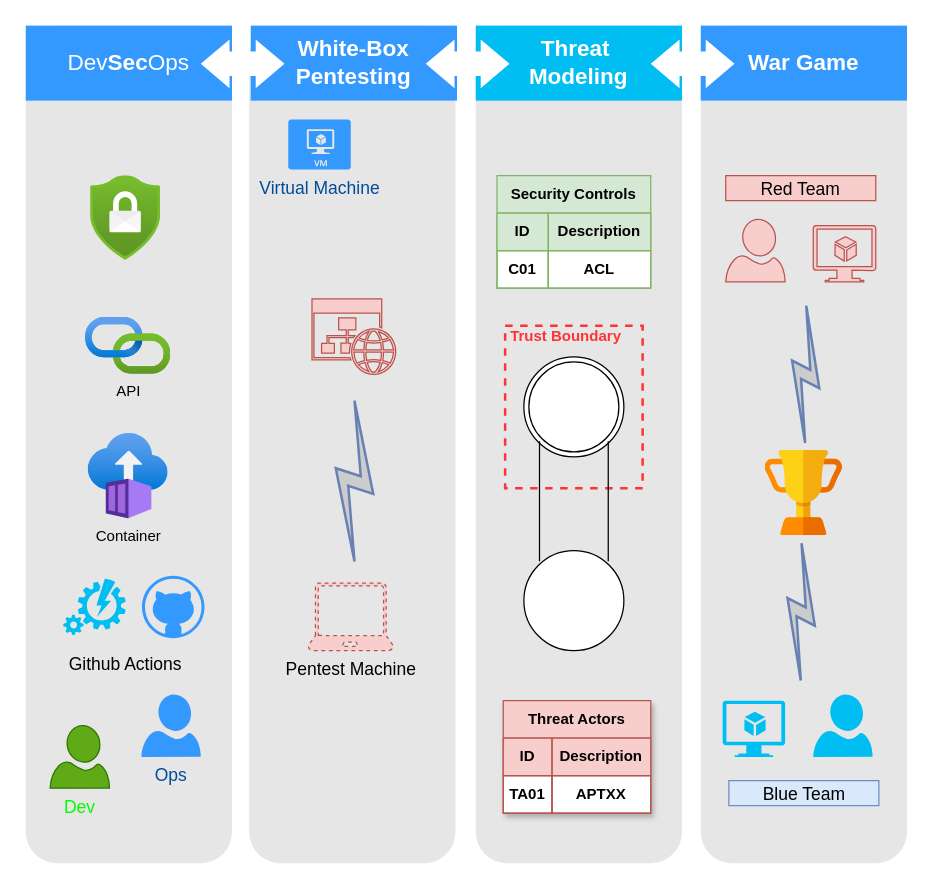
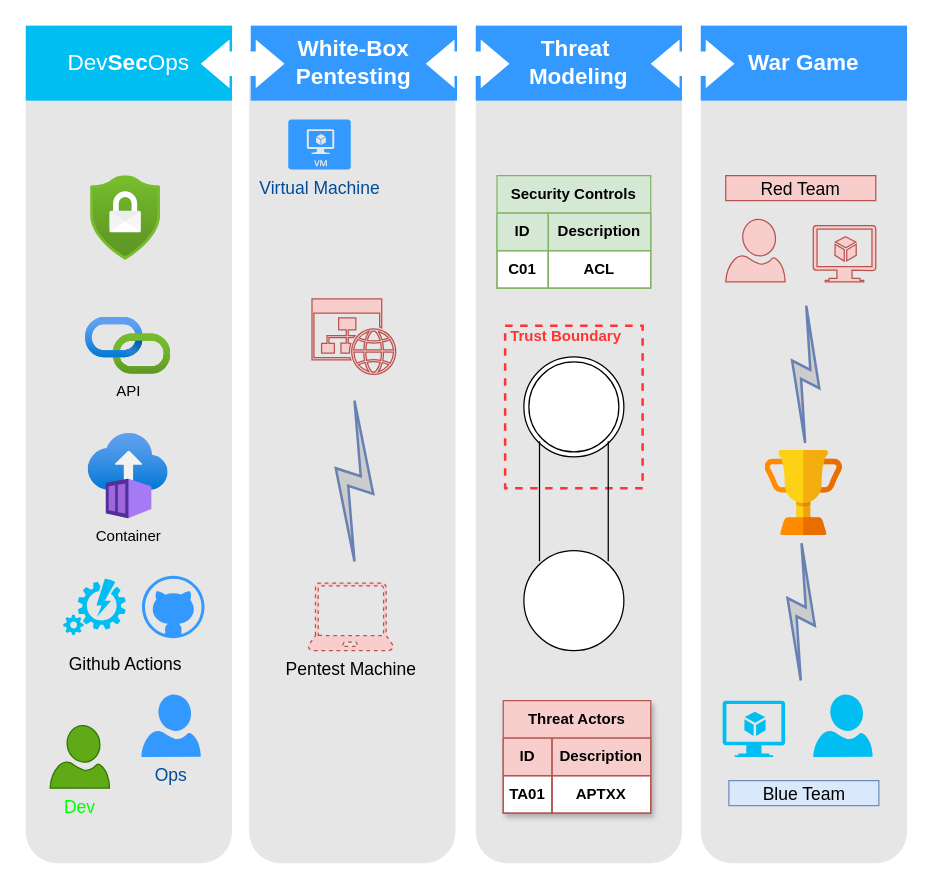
(129, 63) -> (129, 63)
(579, 63) -> (579, 63)
